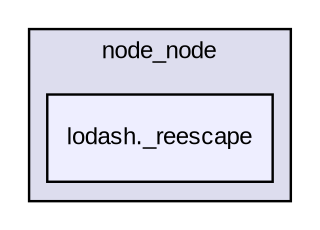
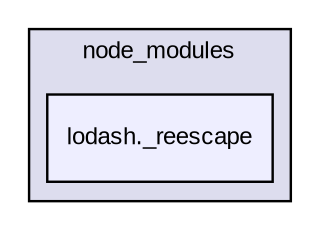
(160, 52) -> (160, 52)
